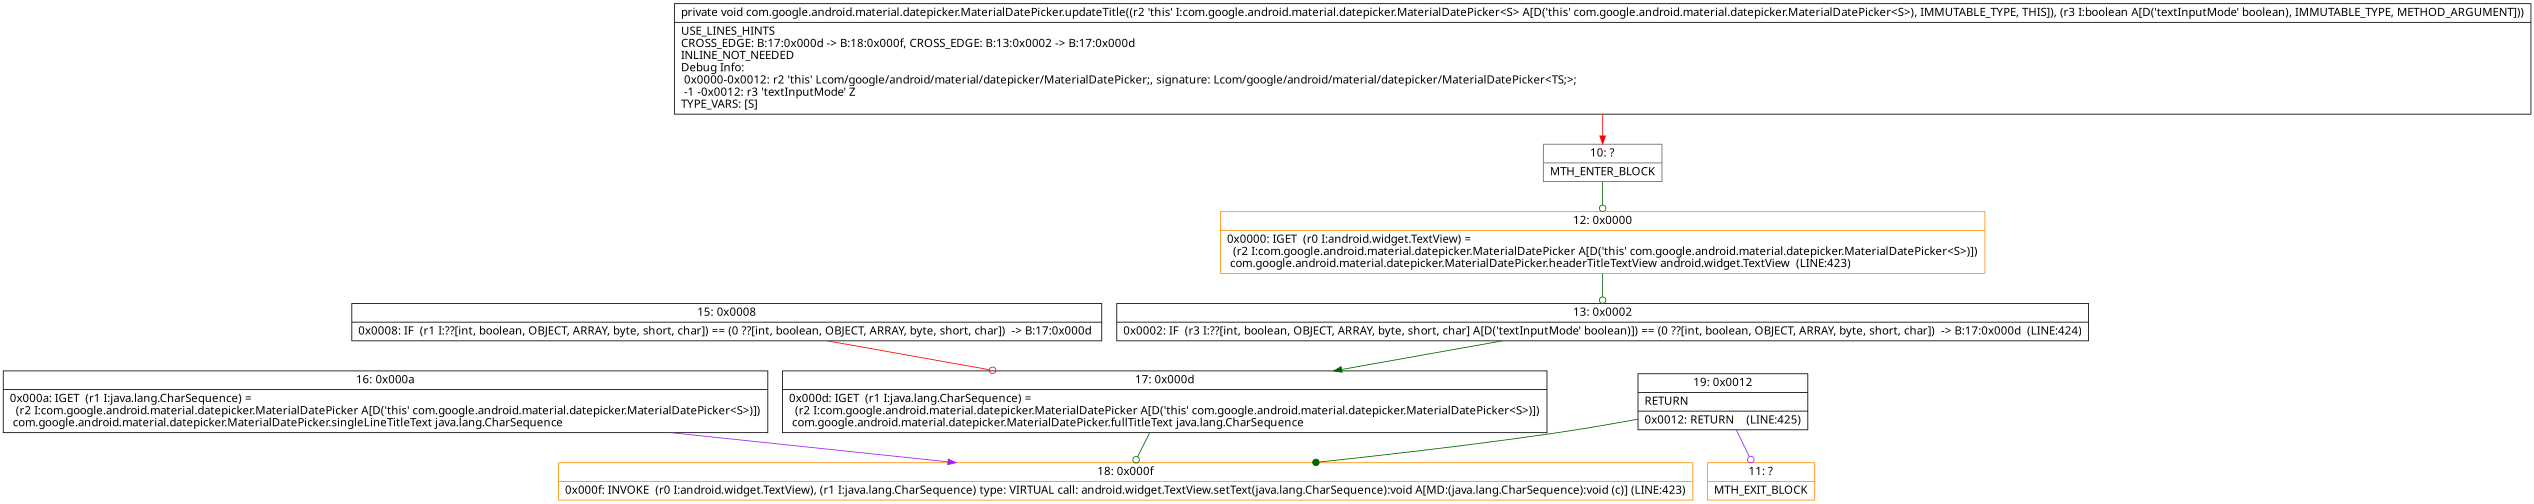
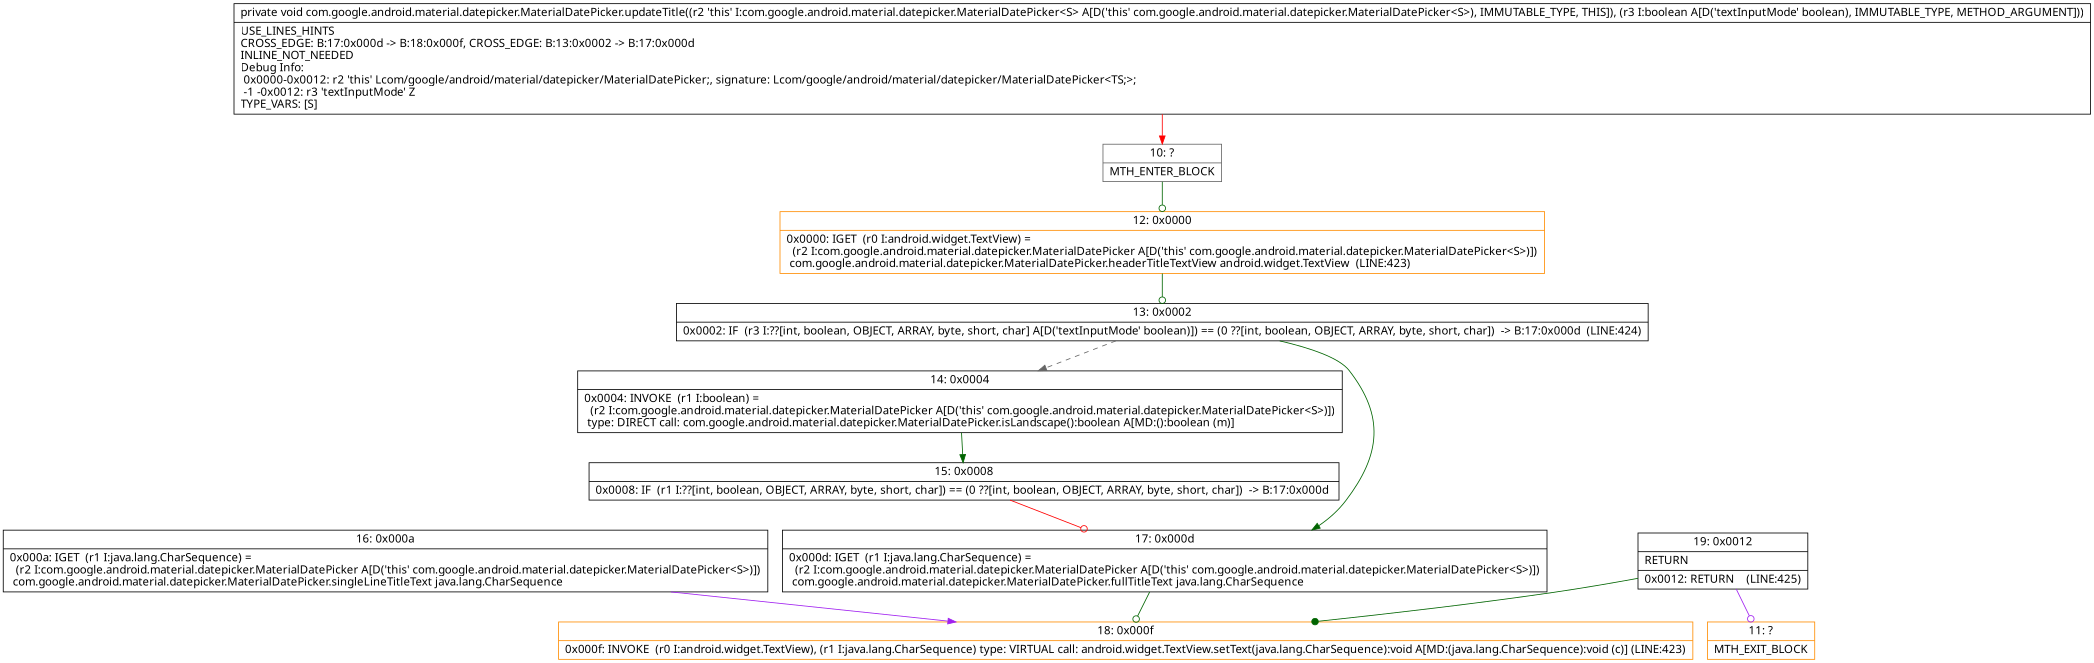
none -> (960, 402)
